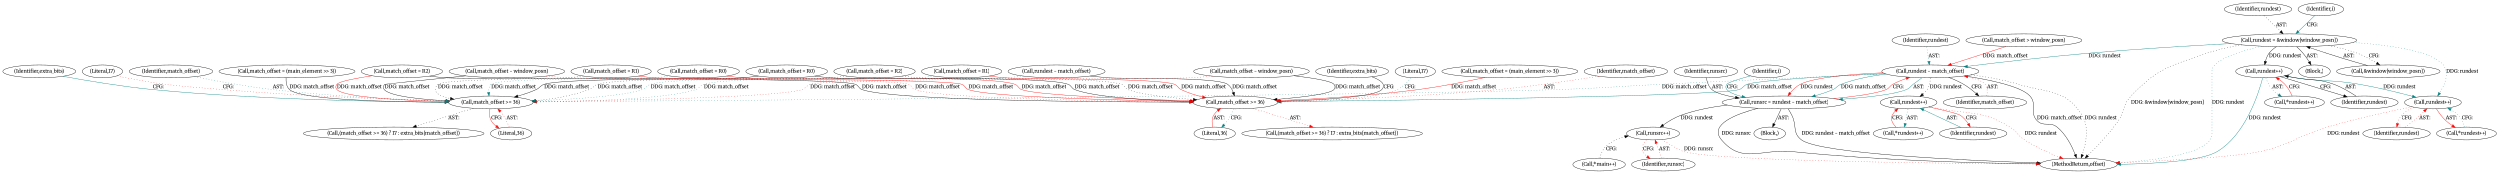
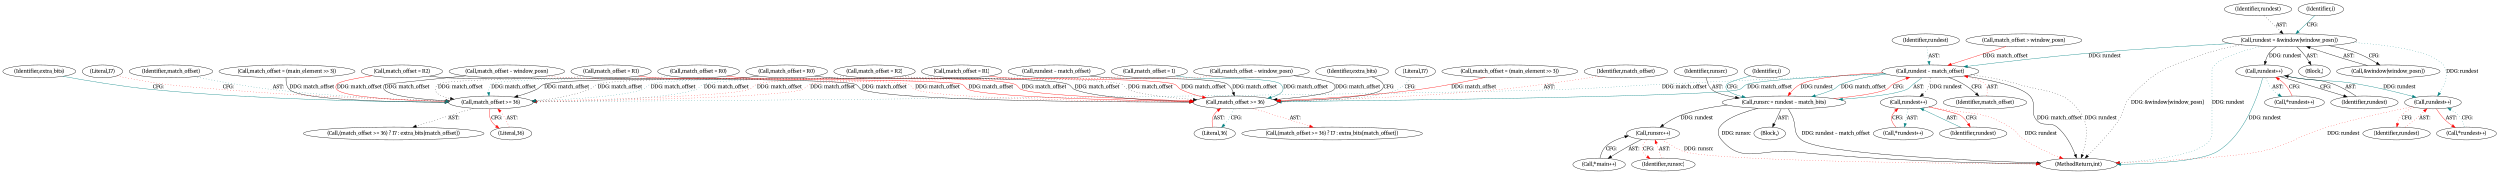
(2354, 52) -> (2354, 52)
none -> (1149, 71)
(1784, 102) -> (1784, 102)
(1609, 144) -> (1609, 144)
none -> (1626, 148)
(2078, 165) -> (2078, 165)
